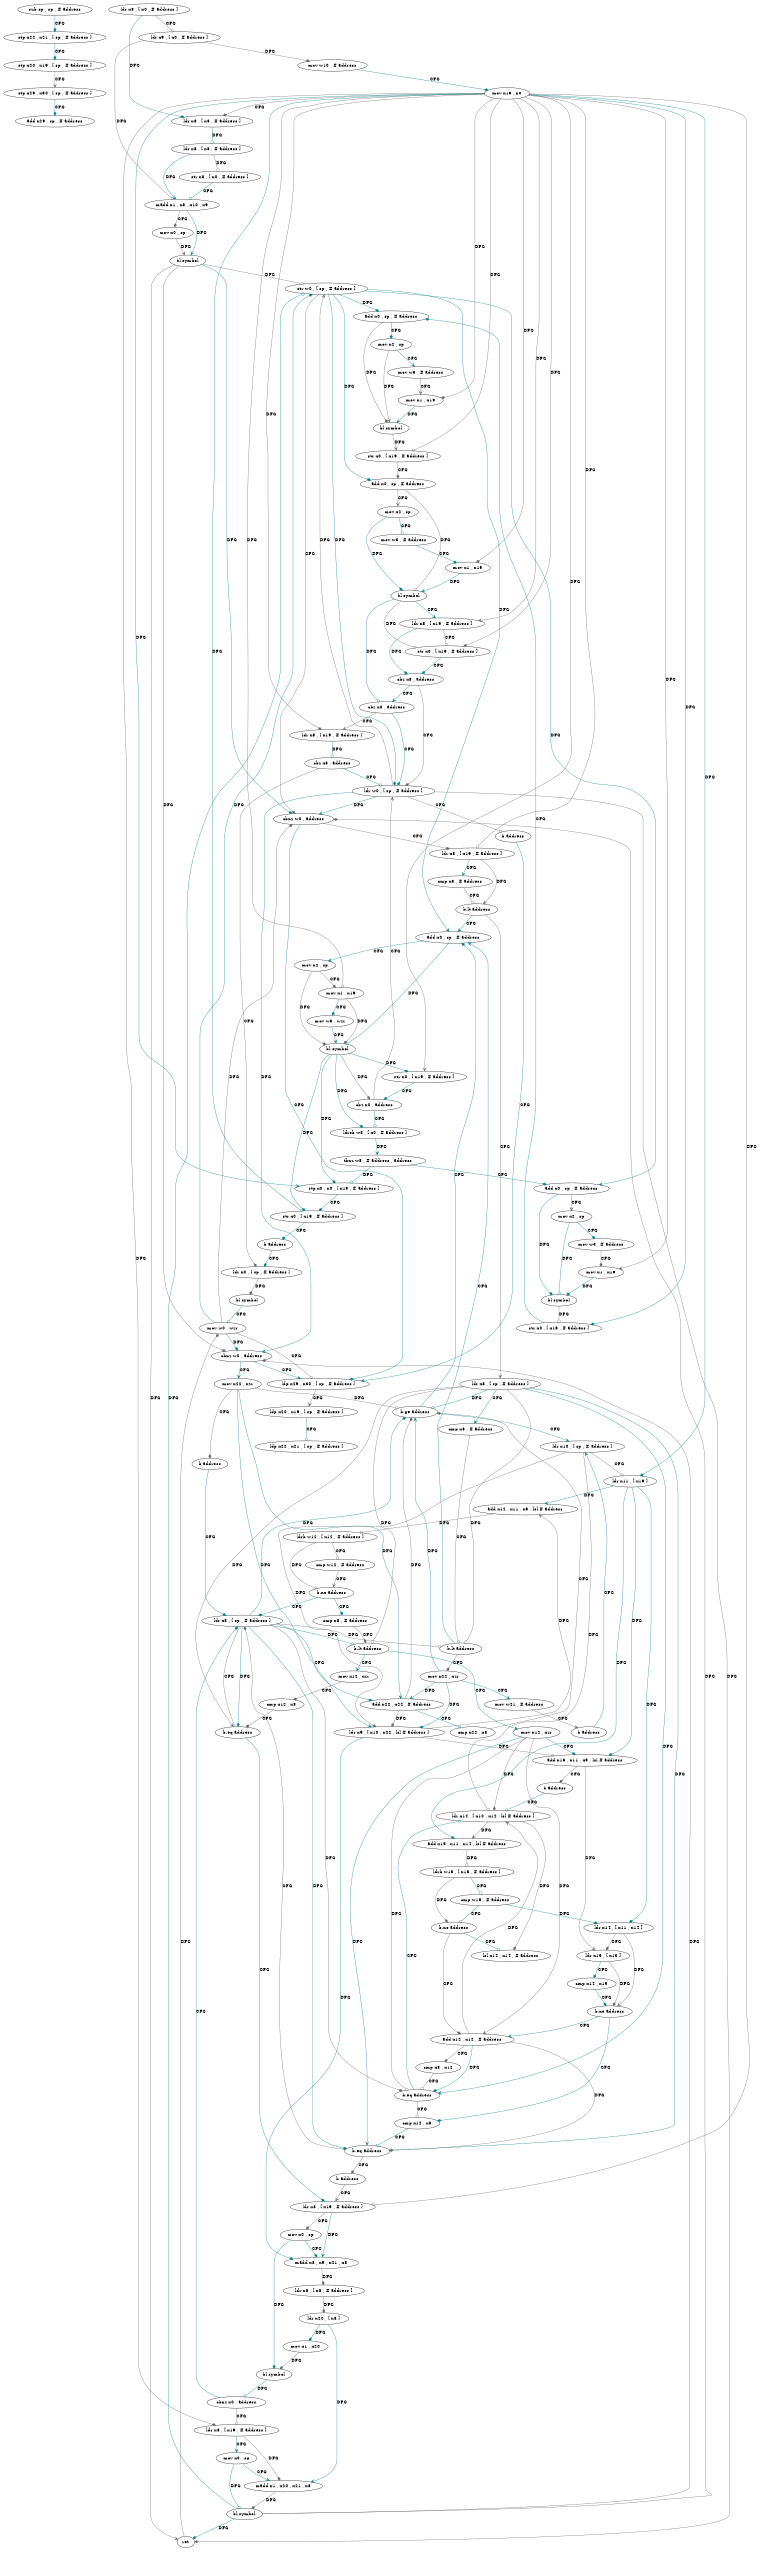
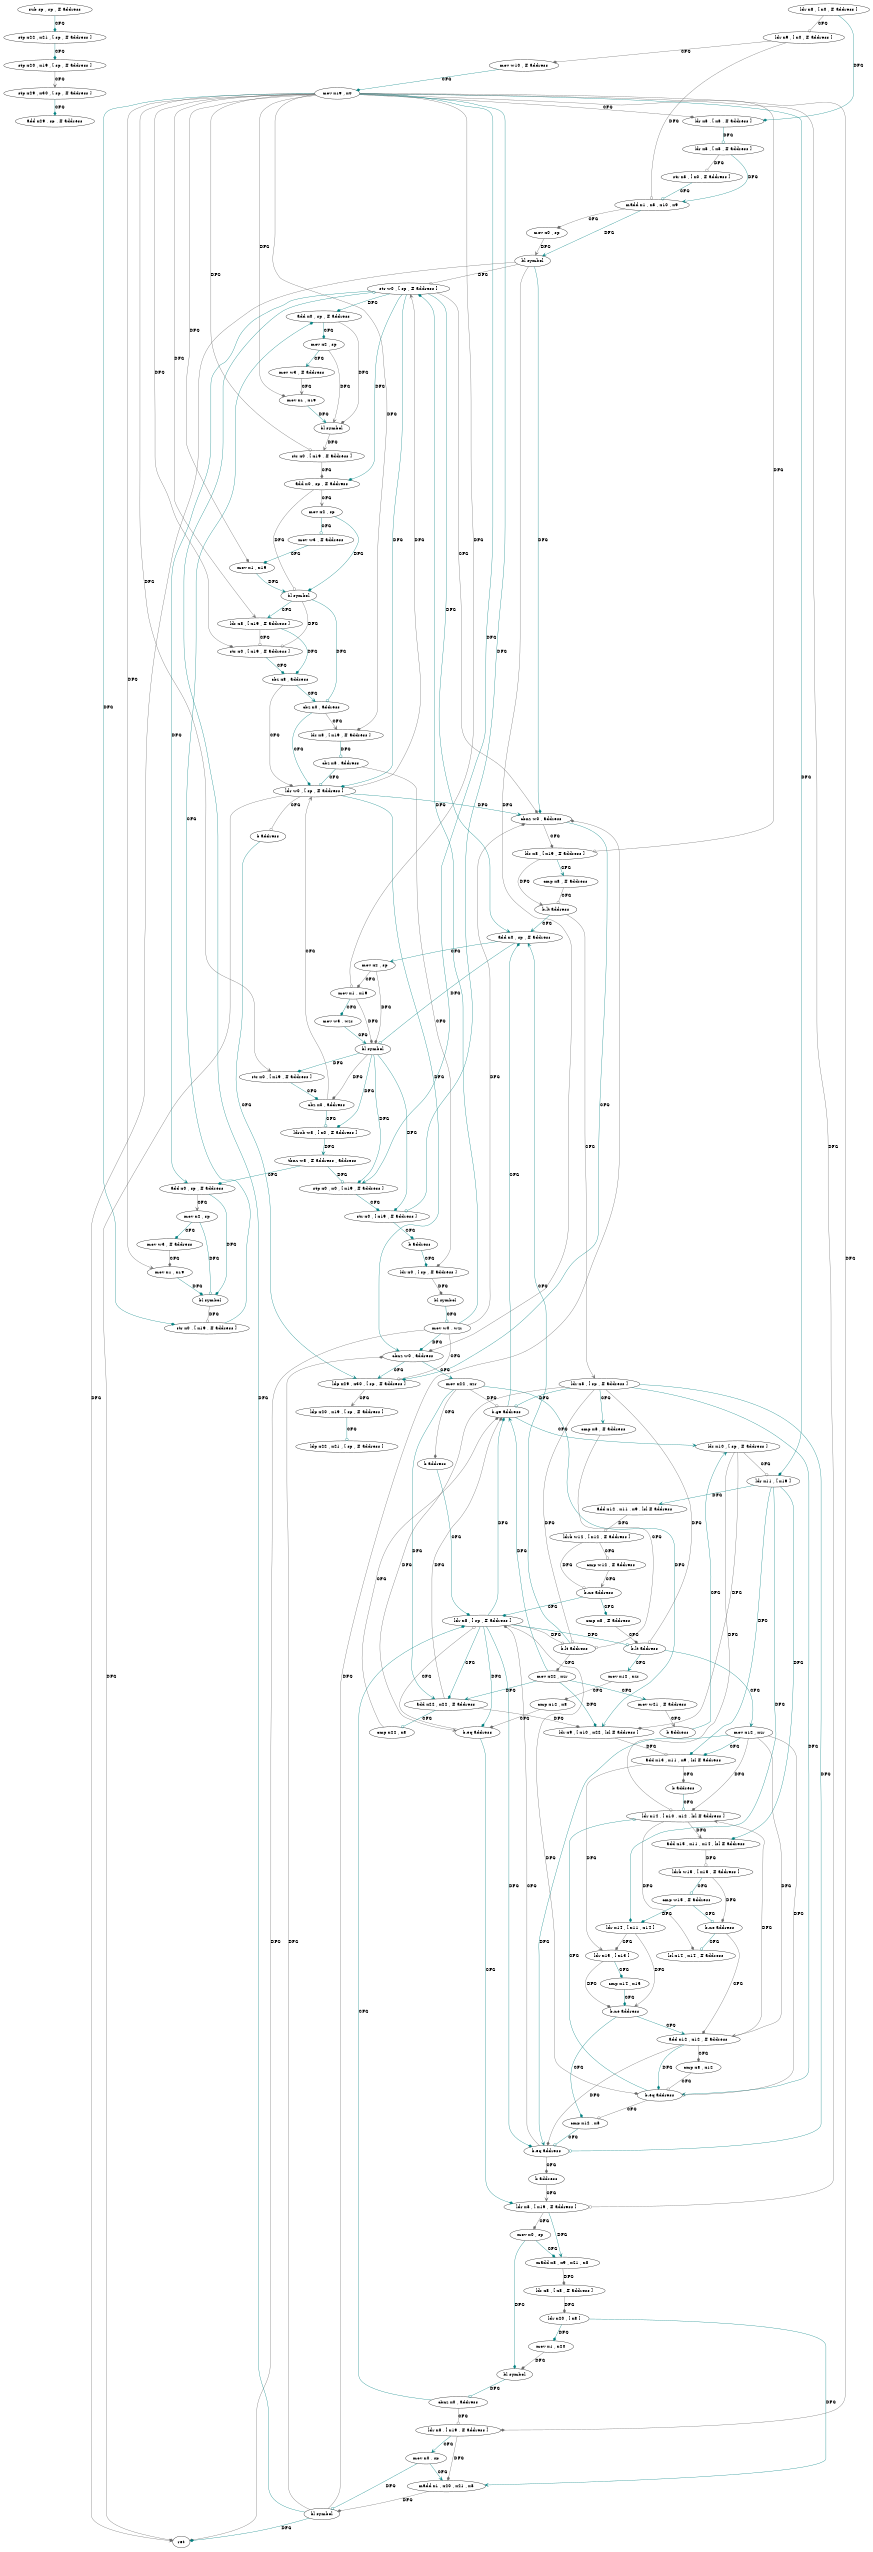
(270, 51) -> (686, 51)
(570, 1676) -> none
(181, 1934) -> (271, 1905)
(340, 2010) -> none
